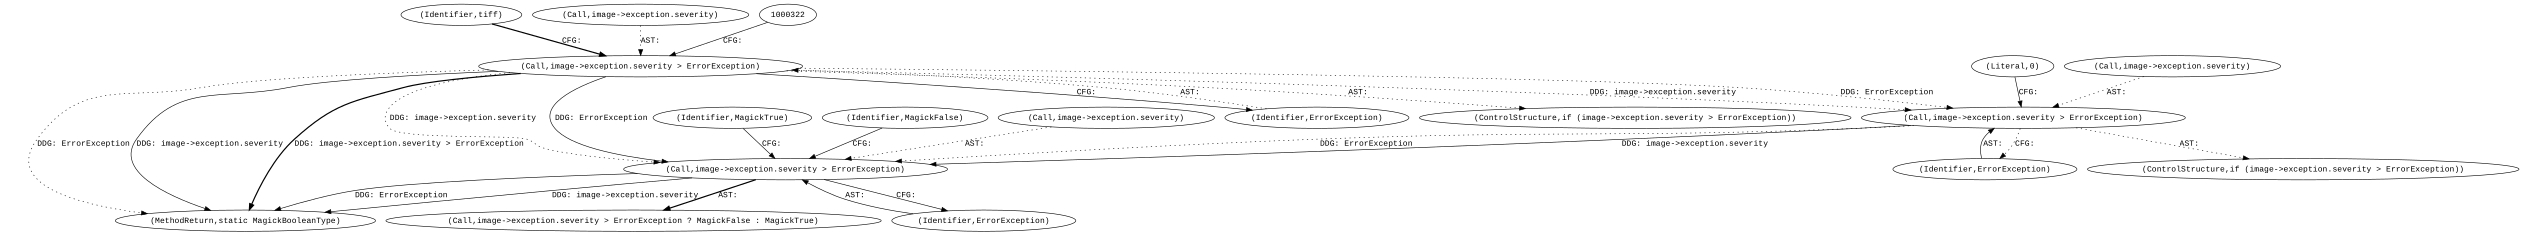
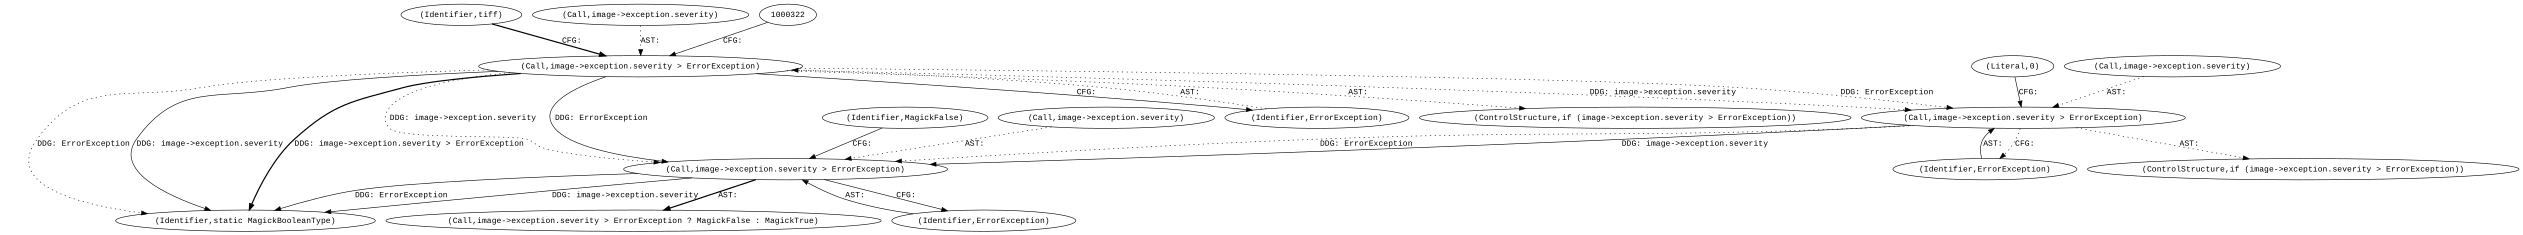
(732, 118) -> none
(245, 221) -> (245, 221)
